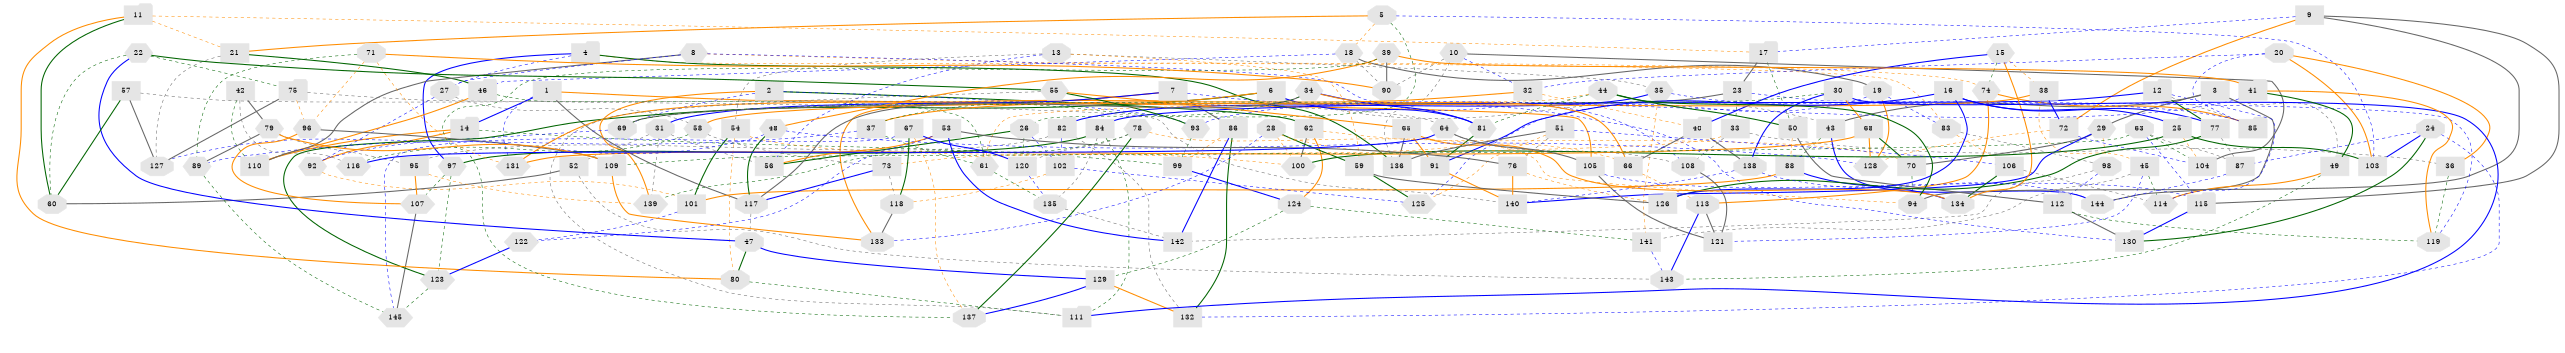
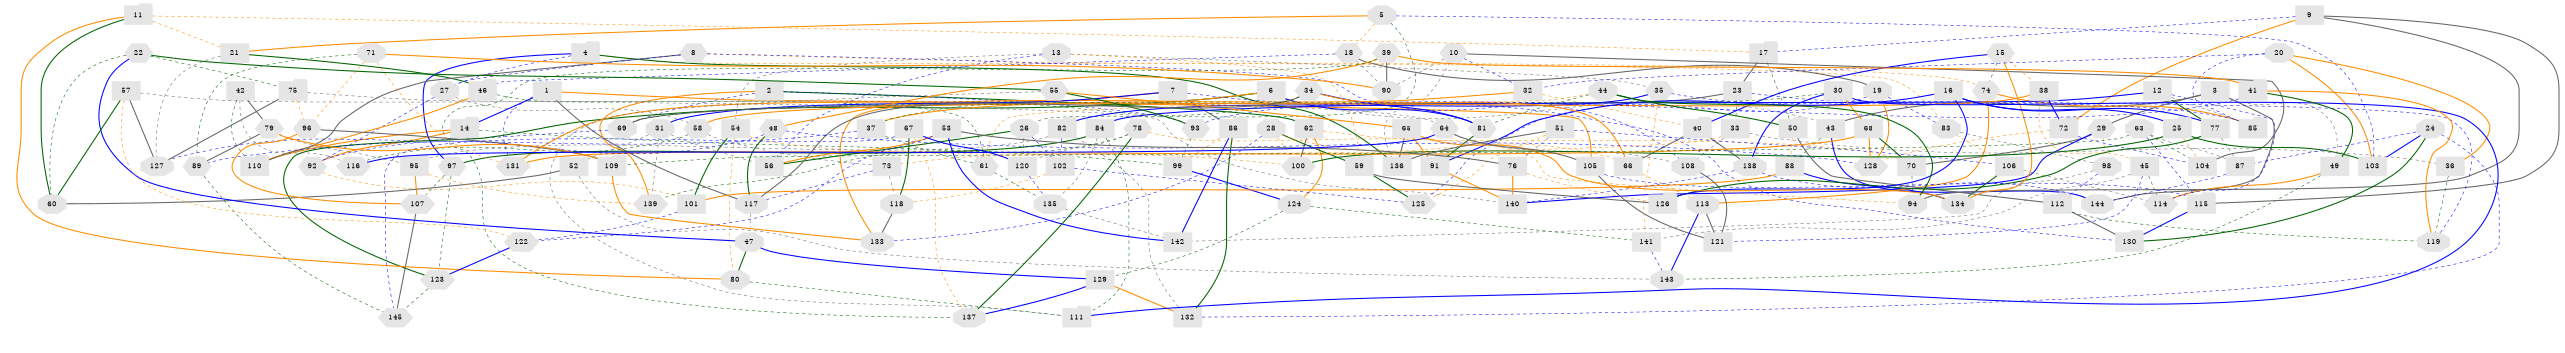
(817, 186) -> (817, 186)
none -> (280, 216)
